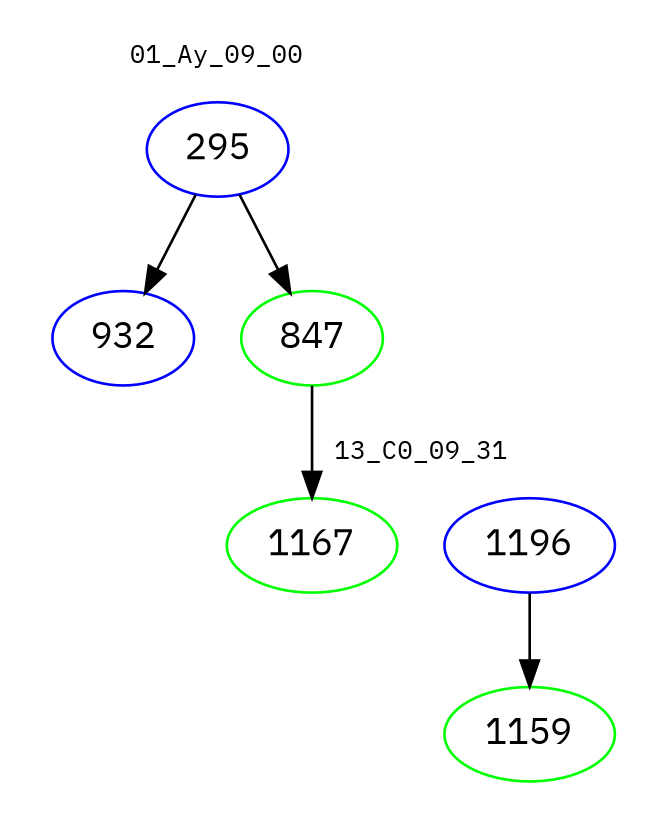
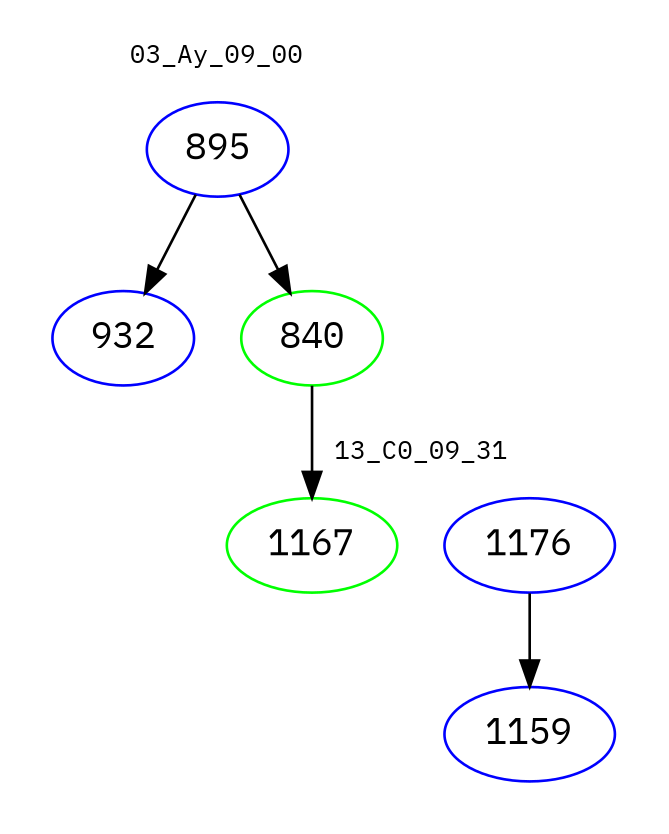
(218, 56) -> (218, 56)
(218, 149) -> (218, 149)
(312, 338) -> (312, 338)
(530, 545) -> (530, 545)
(530, 734) -> (530, 734)
